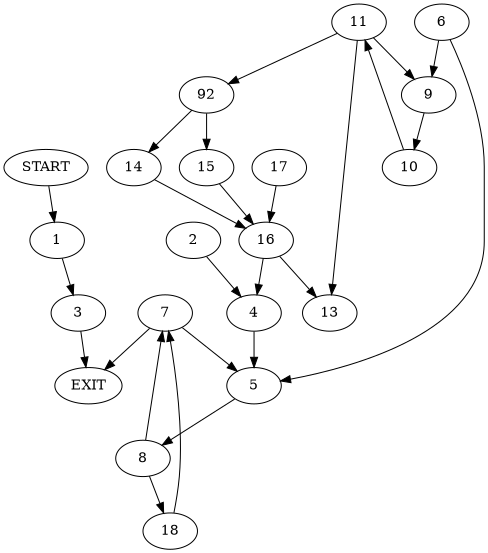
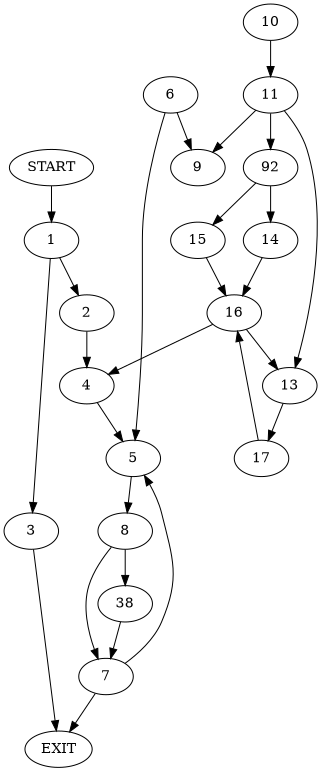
(420, 126) -> none
none -> (67, 272)
none -> (278, 417)
(170, 531) -> (125, 604)
